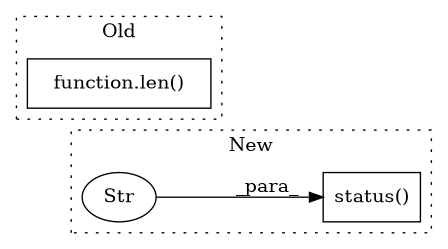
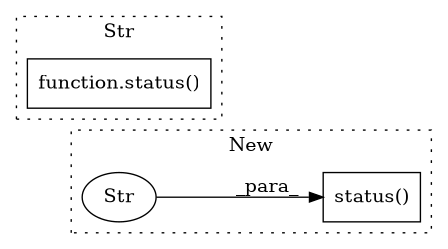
(119, 32) -> (119, 32)
(119, 84) -> (119, 84)
